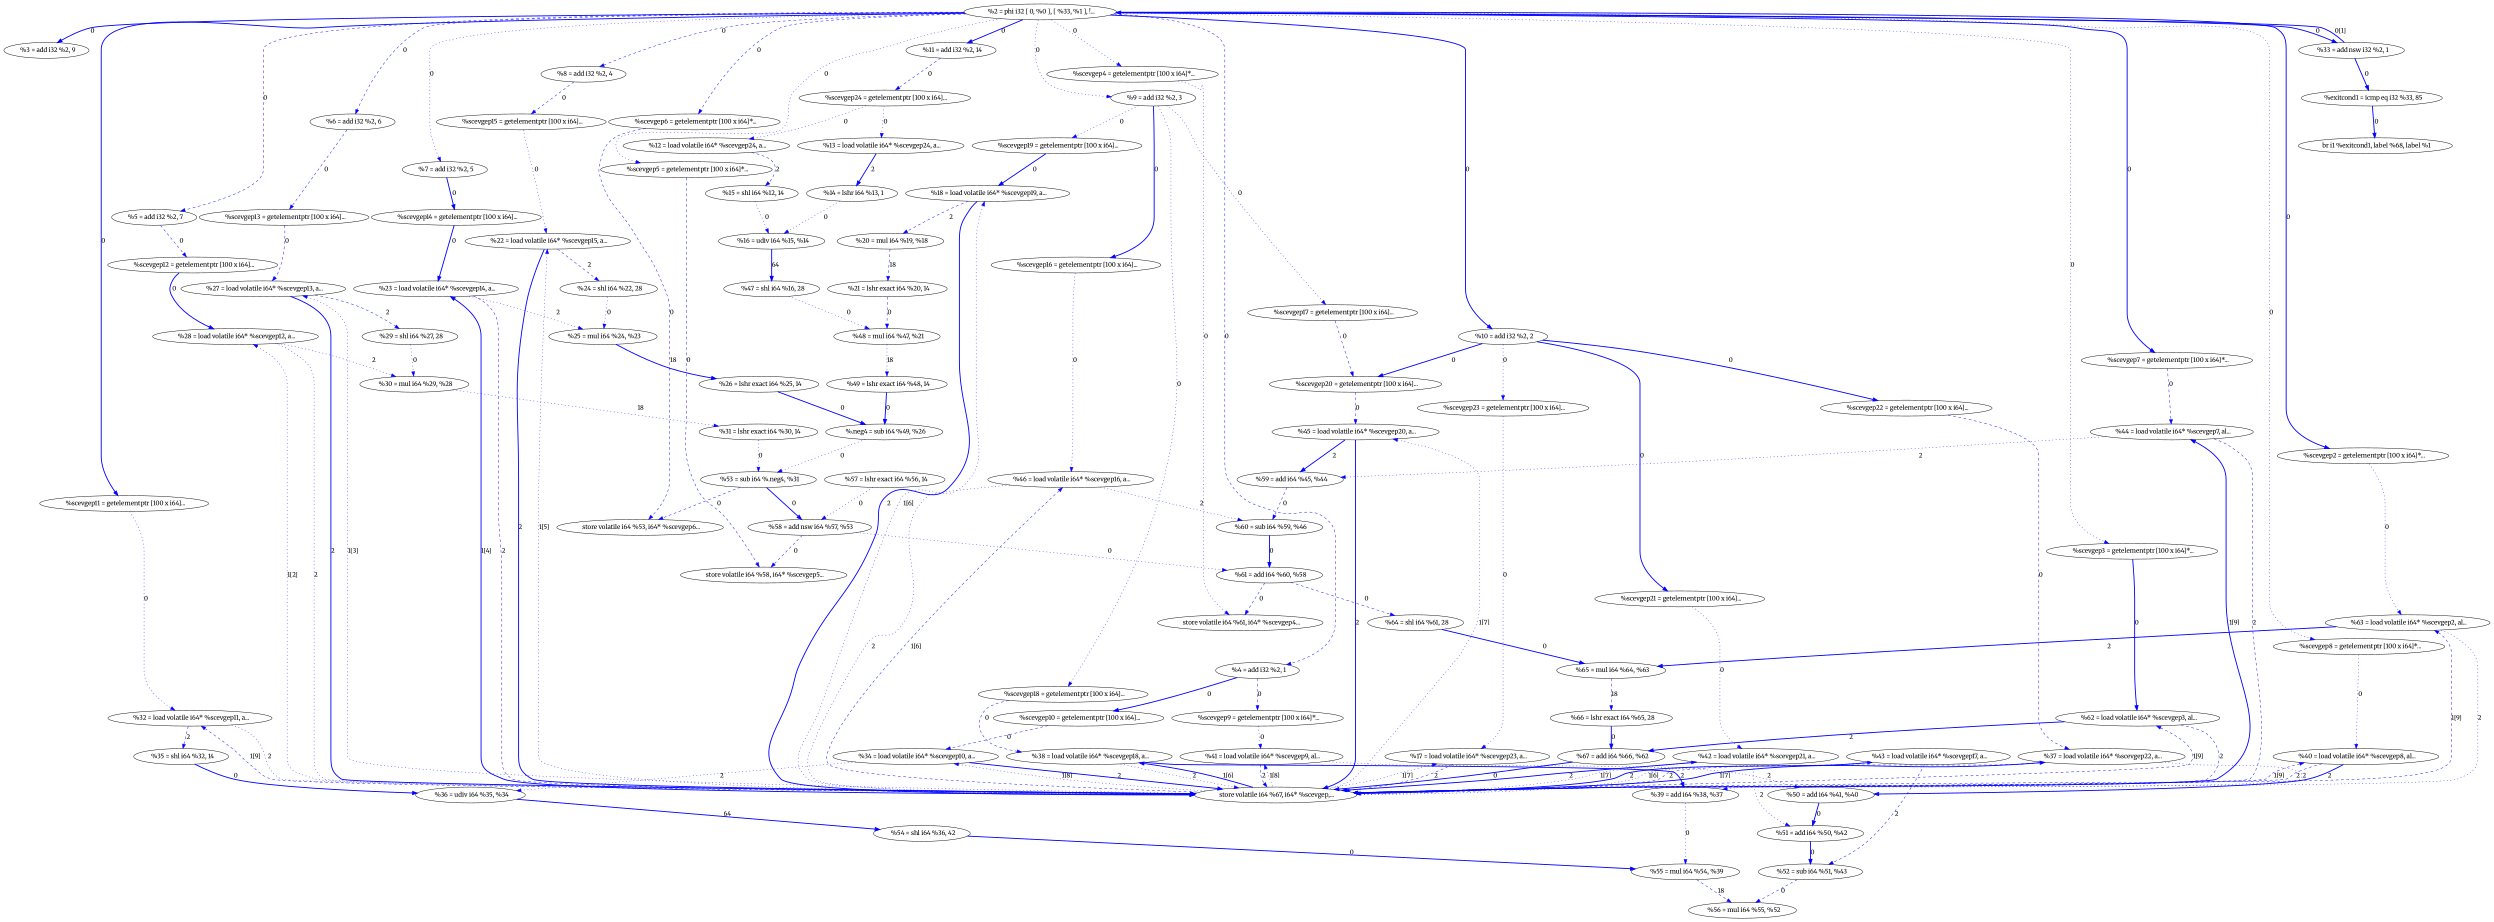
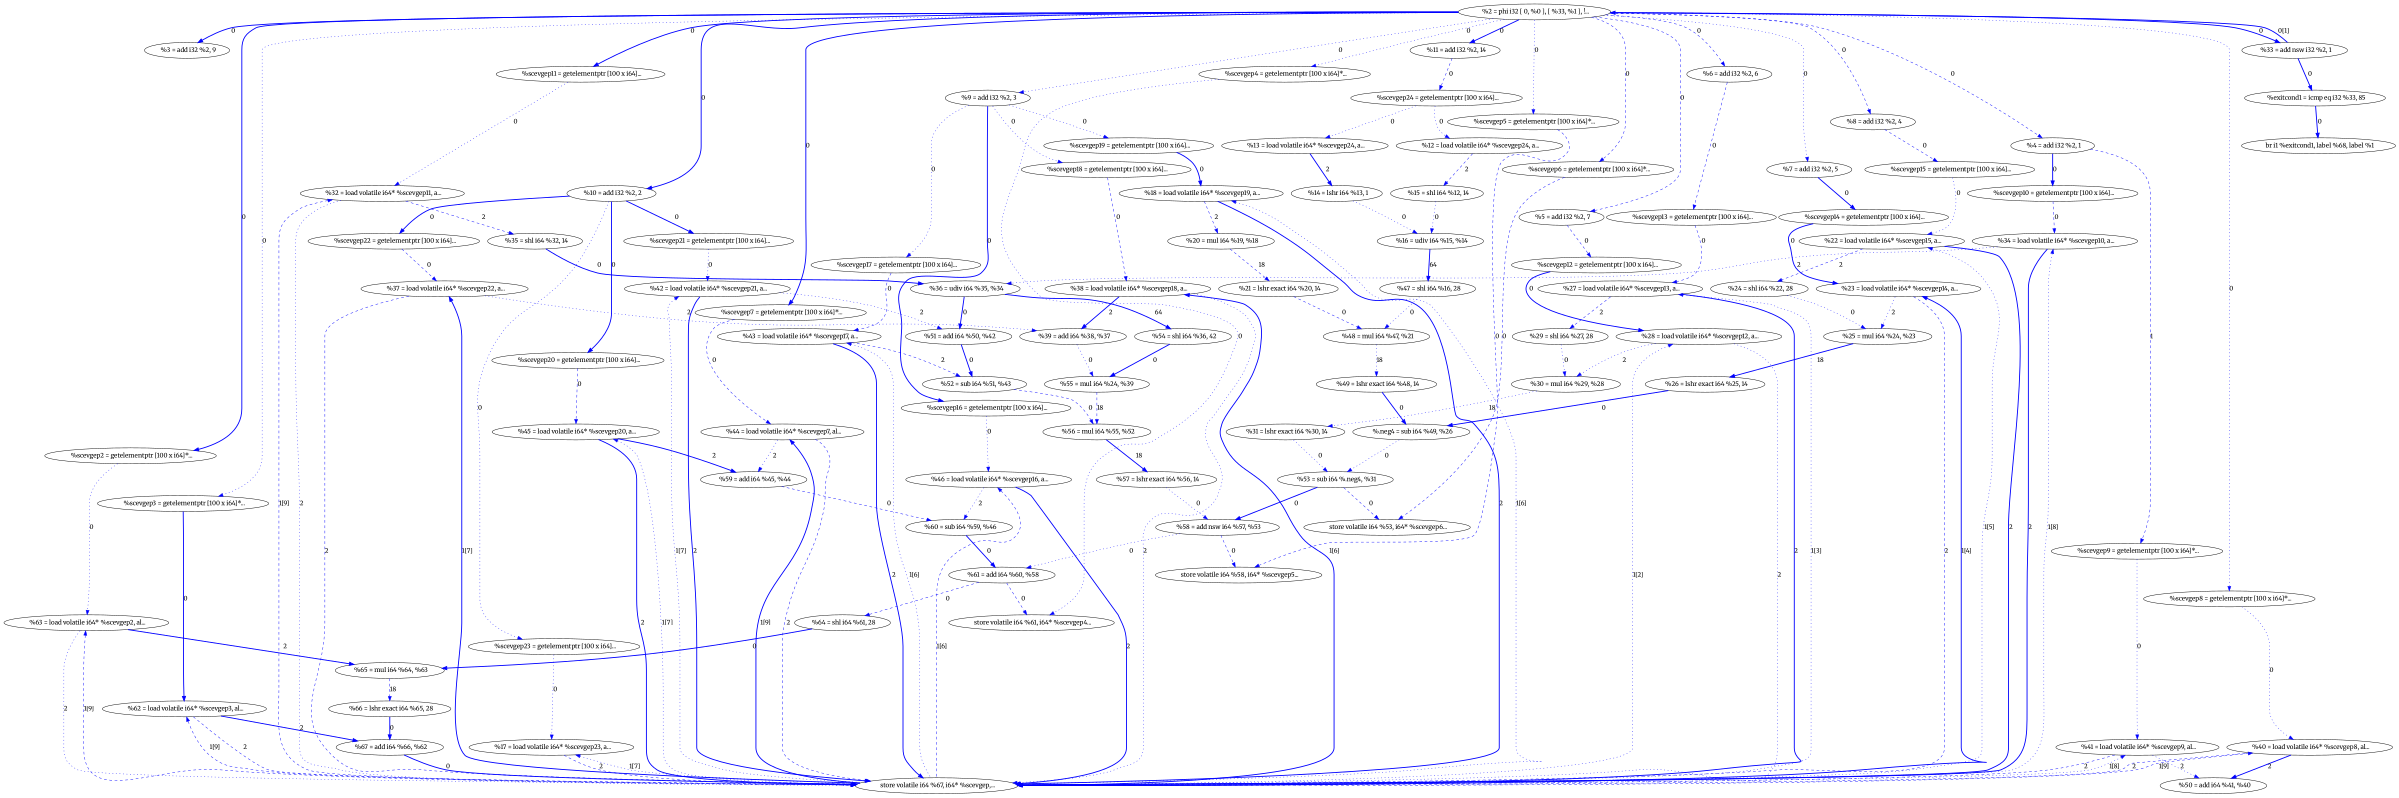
(1343, 346) -> (887, 306)
none -> (1125, 454)
(1260, 694) -> (2152, 337)
(808, 762) -> (1126, 657)
(1816, 812) -> (962, 310)
(1685, 872) -> (1097, 384)
